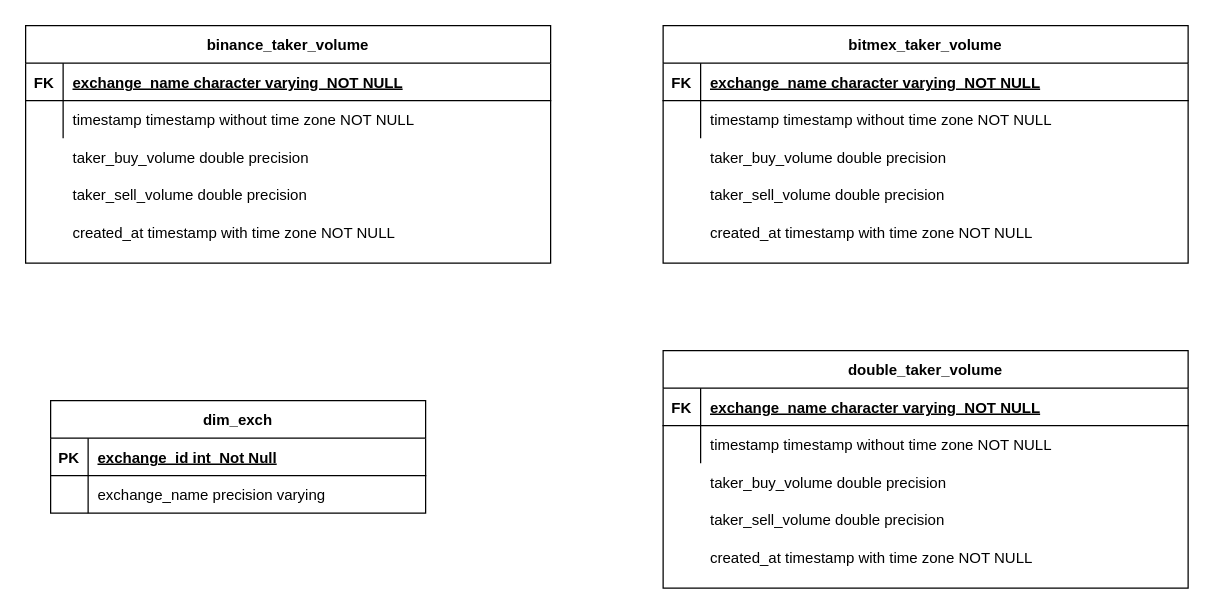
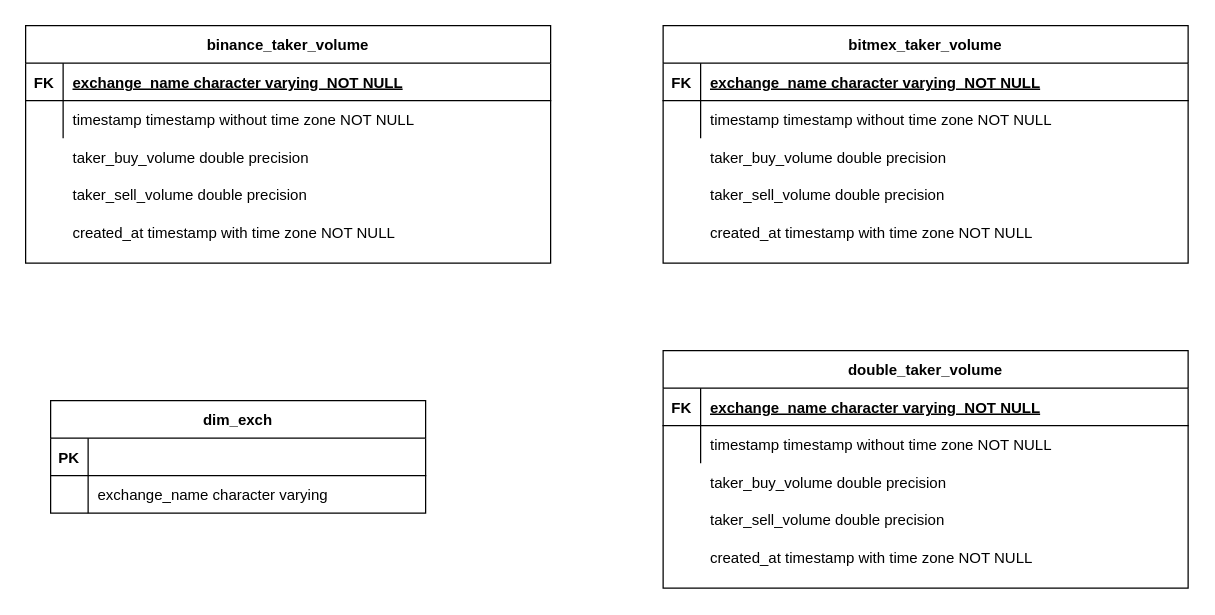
(257, 457) -> none
(218, 495) -> (222, 495)
